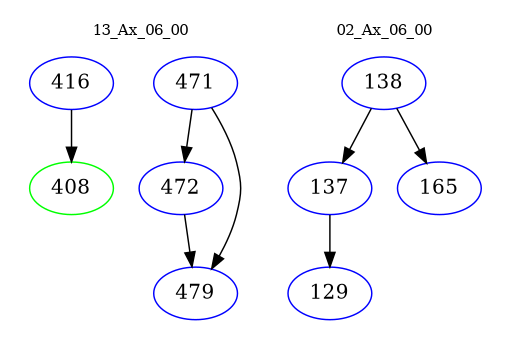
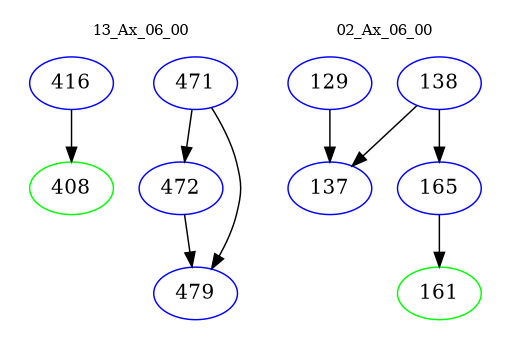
(330, 234) -> (330, 129)
none -> (439, 293)
